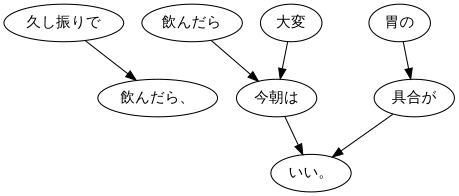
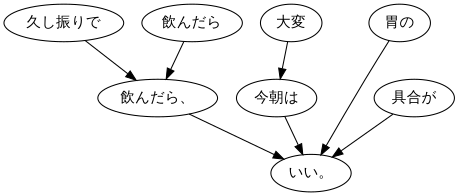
(406, 55) -> (357, 93)
(231, 57) -> (177, 56)
none -> (232, 134)
